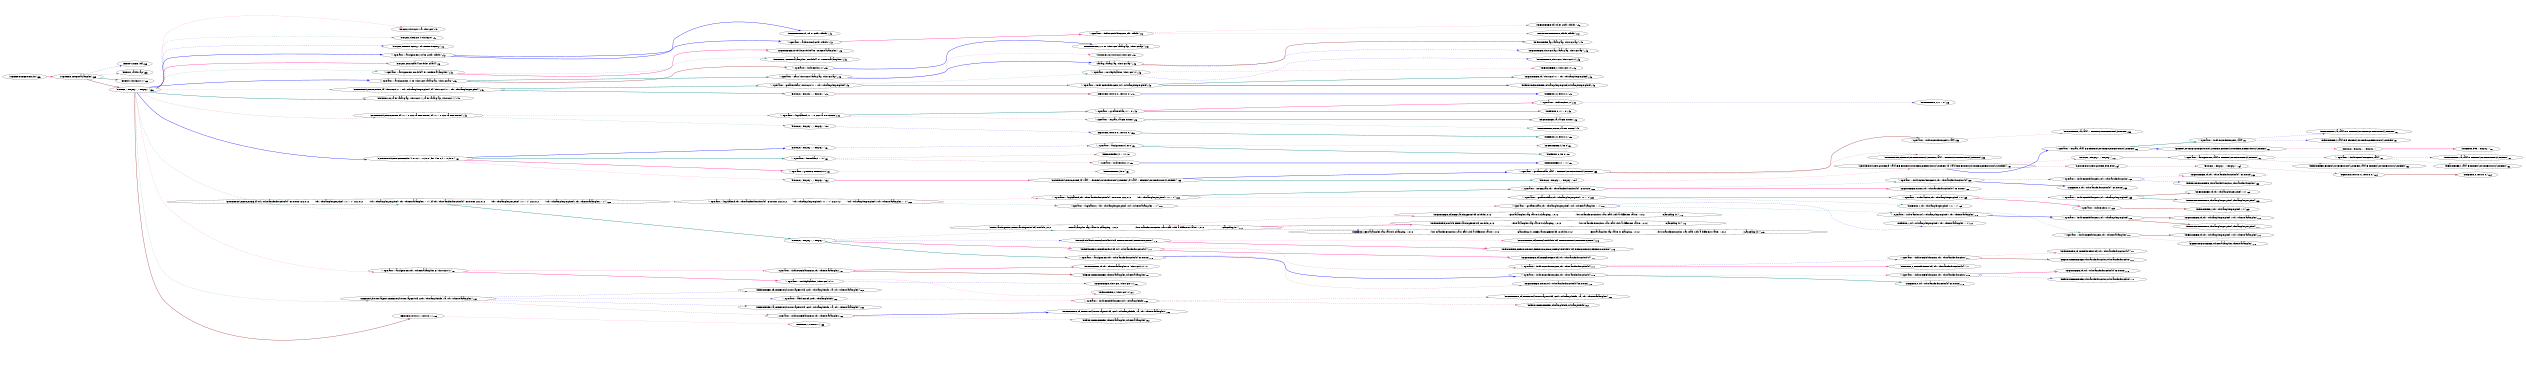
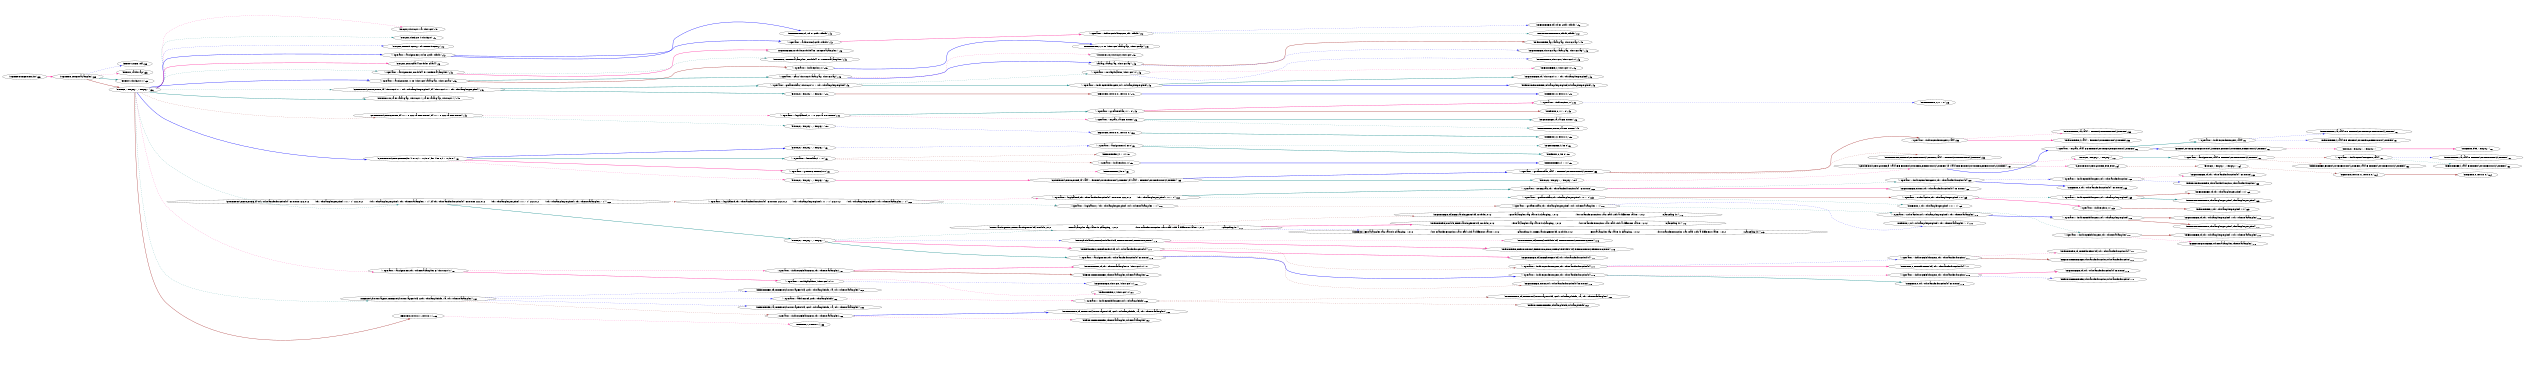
(1339, 28) -> (1339, 28)
none -> (2097, 140)
